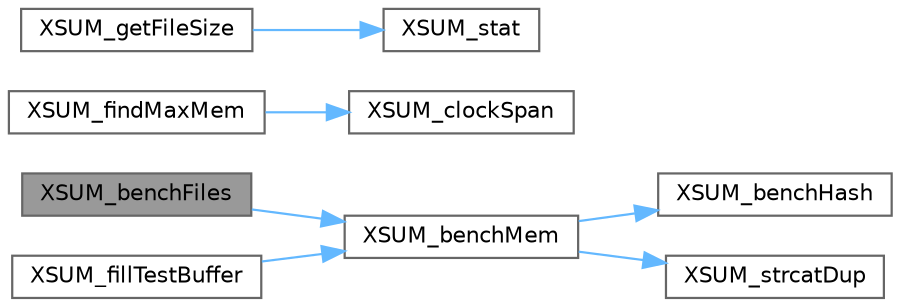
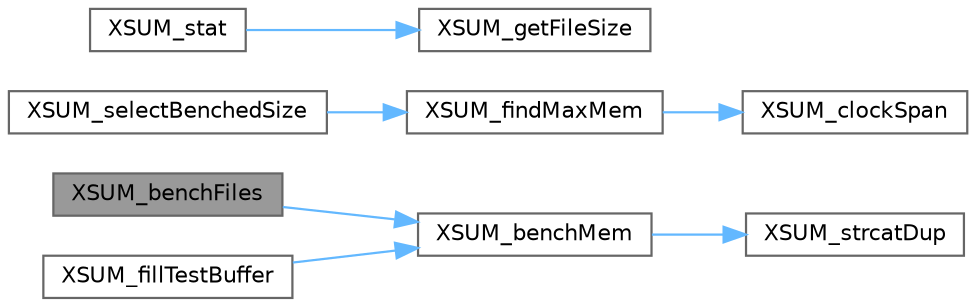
(306, 30) -> (321, 30)
none -> (168, 112)
(775, 195) -> none
